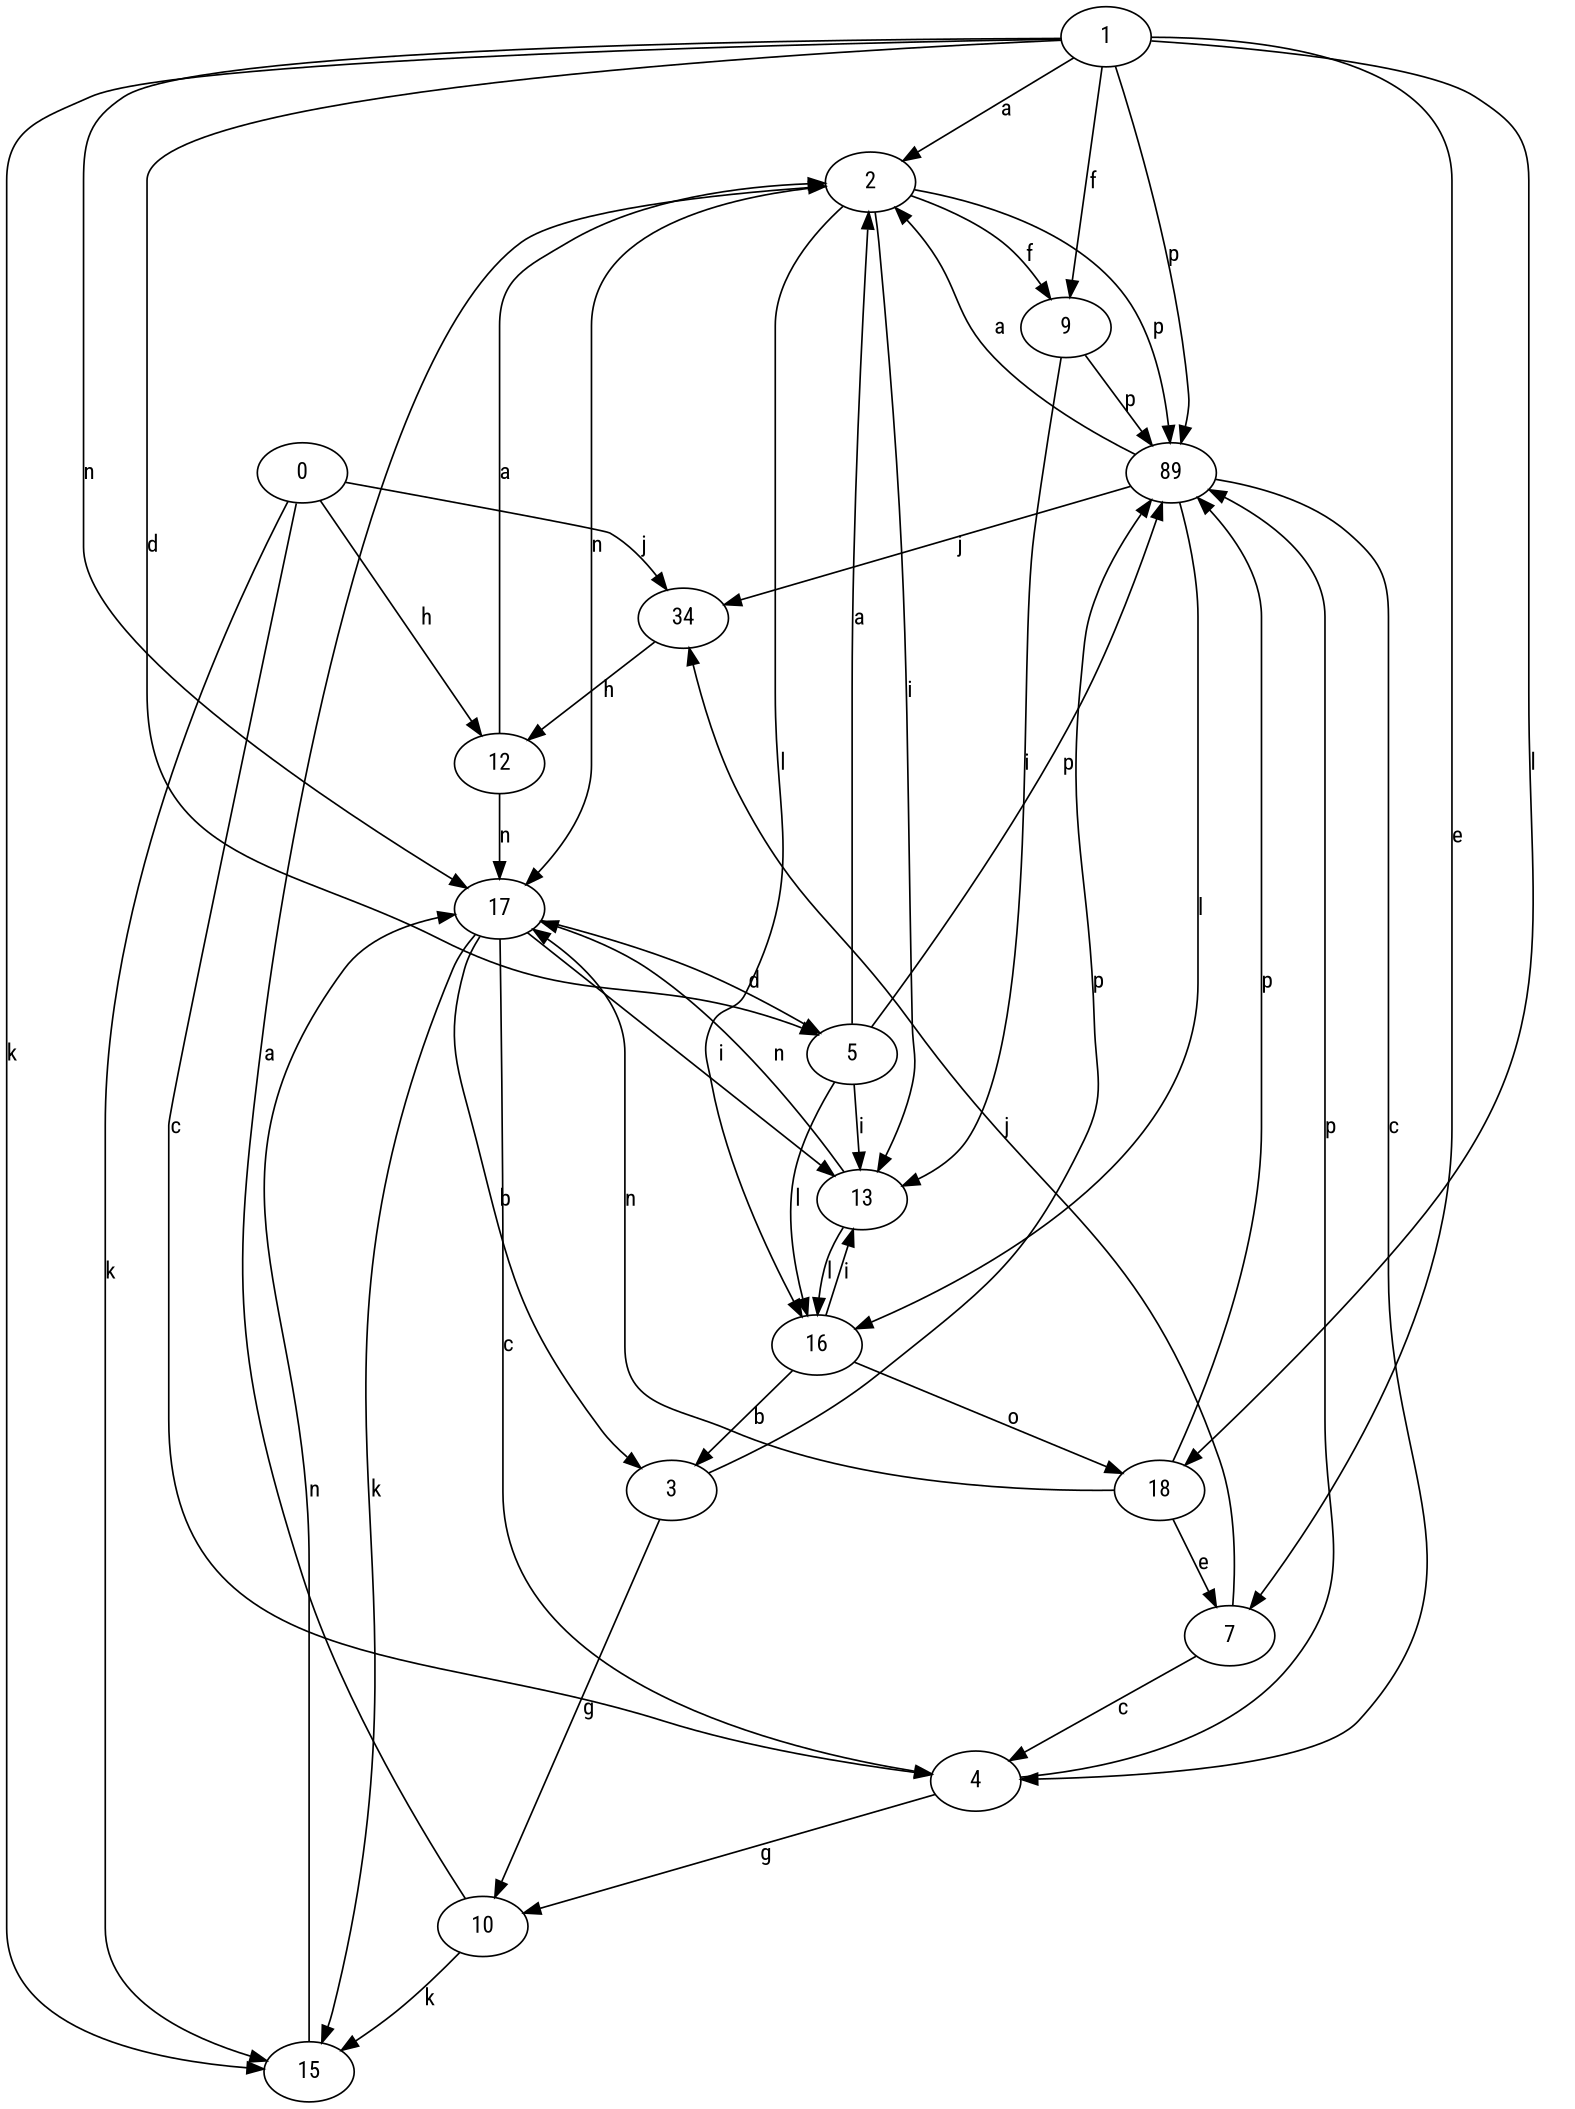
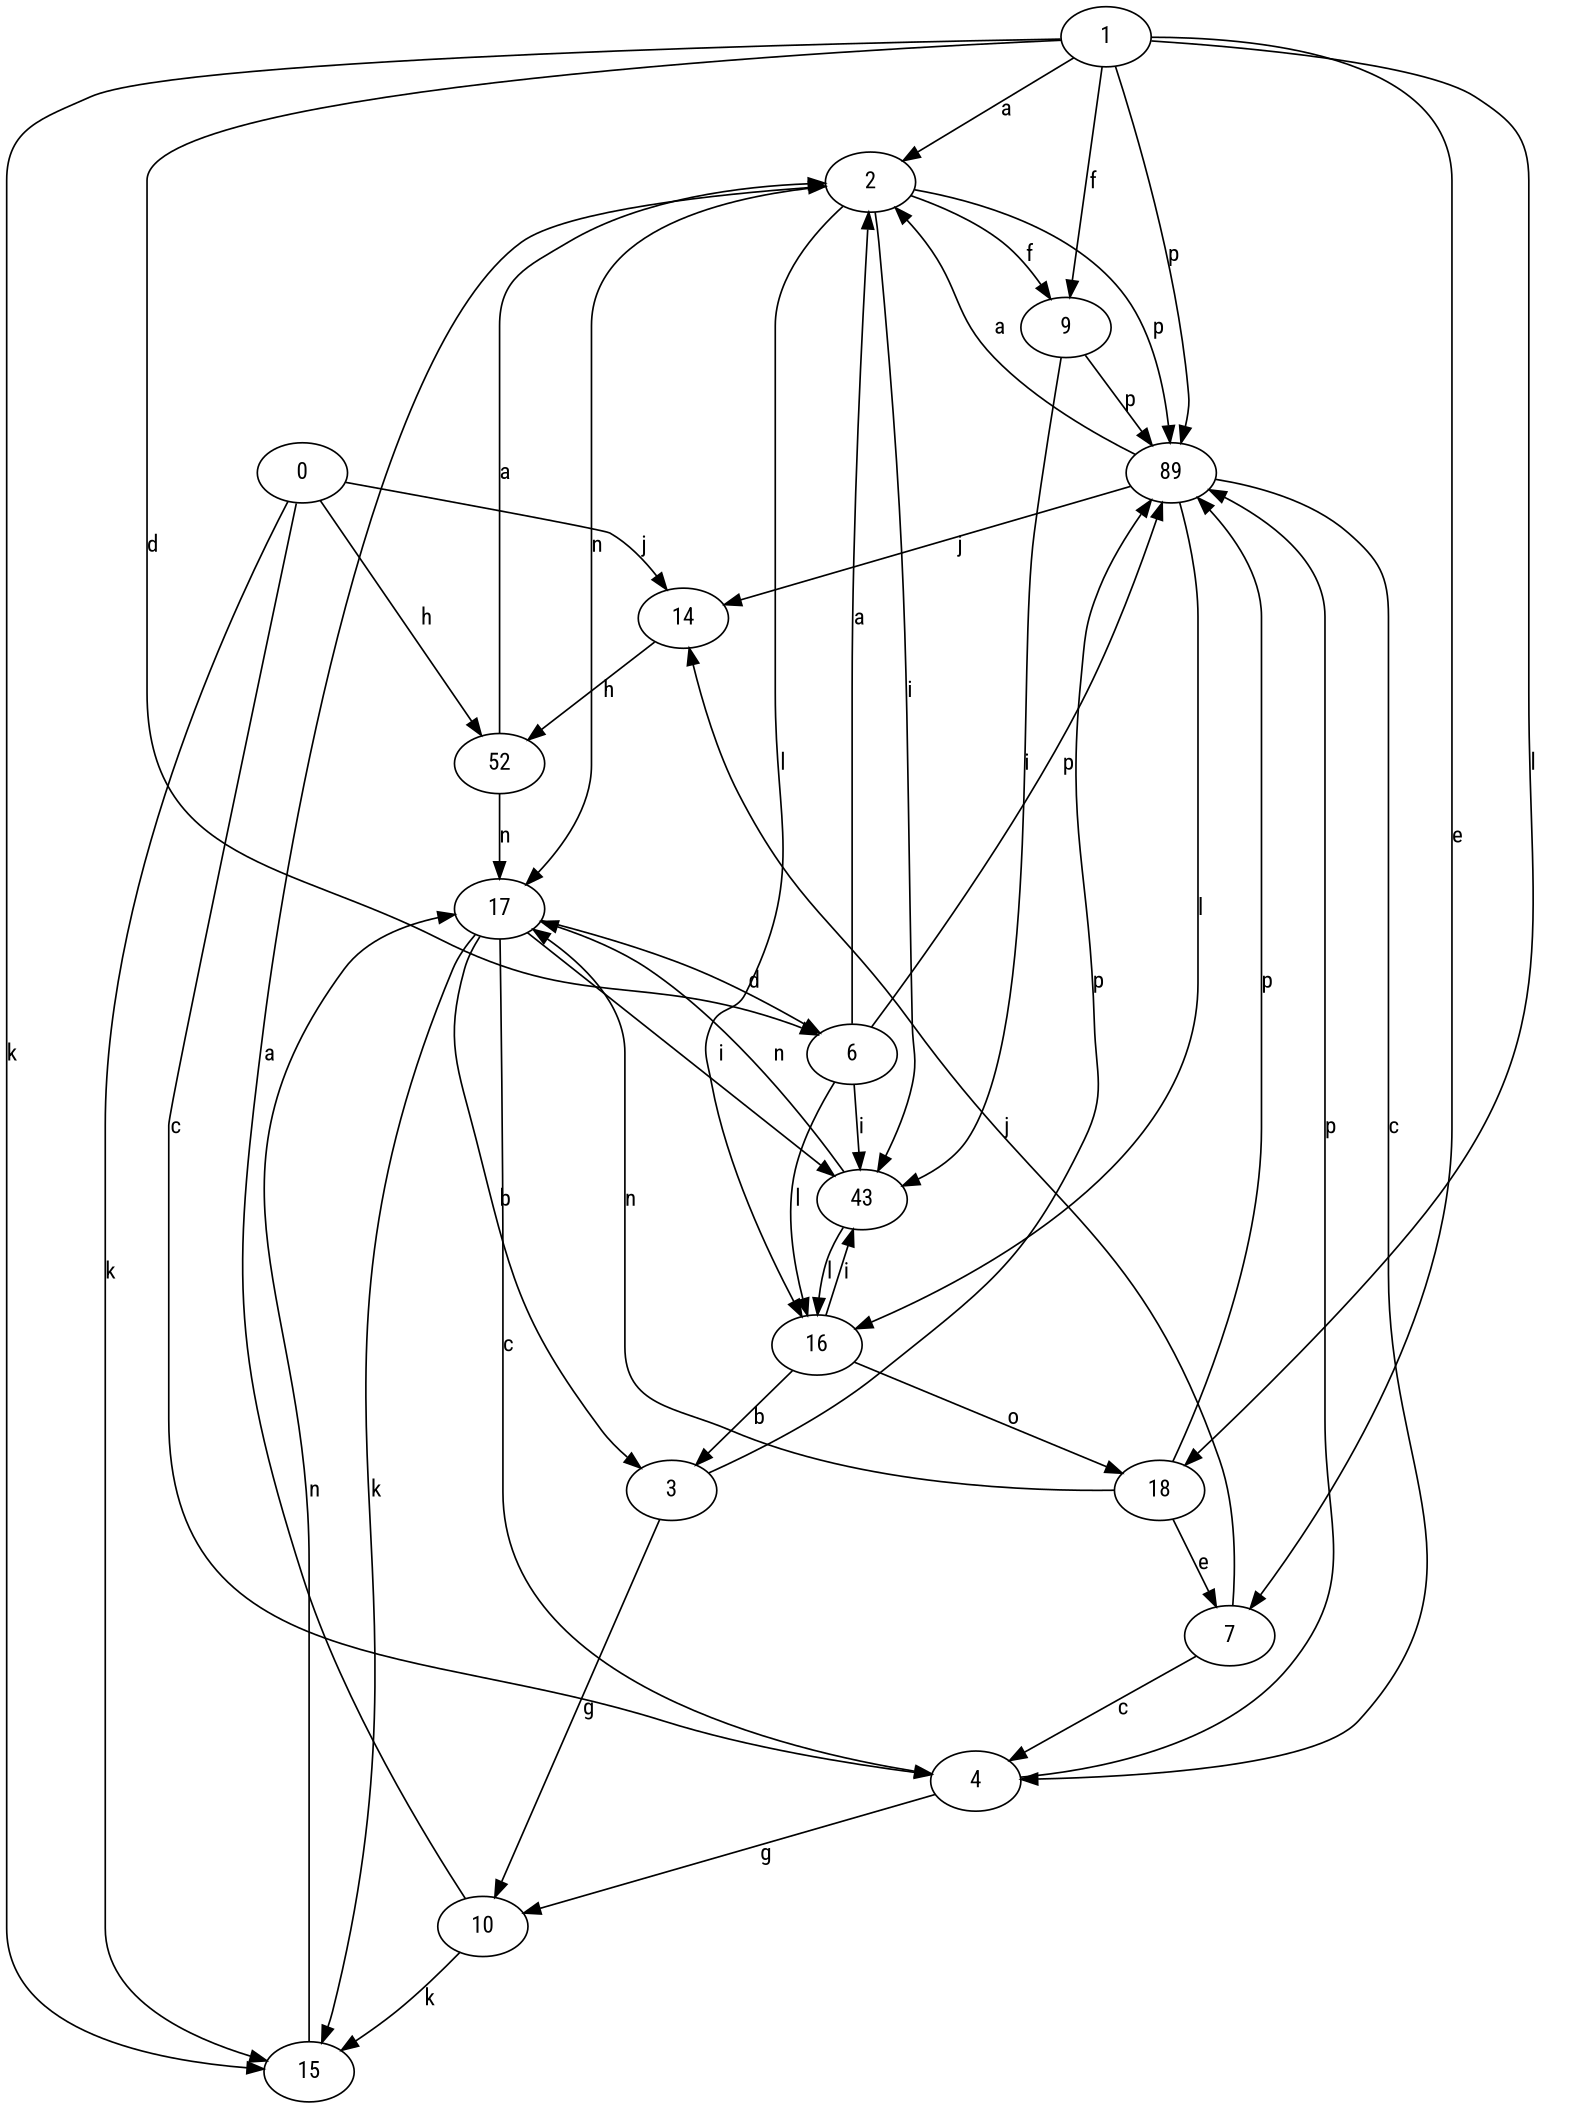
(112, 106) -> none
(683, 618) -> (683, 618)
(500, 764) -> (500, 764)
(852, 1054) -> (852, 1054)
(862, 1200) -> (862, 1200)
